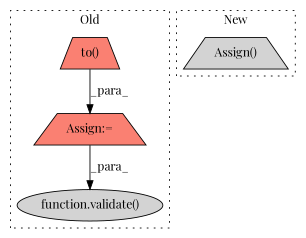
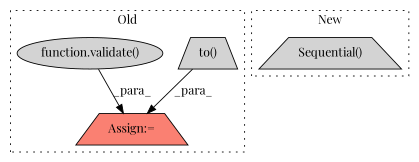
(90, 53) -> (208, 53)
(236, 53) -> (330, 53)
(90, 163) -> (109, 87)
